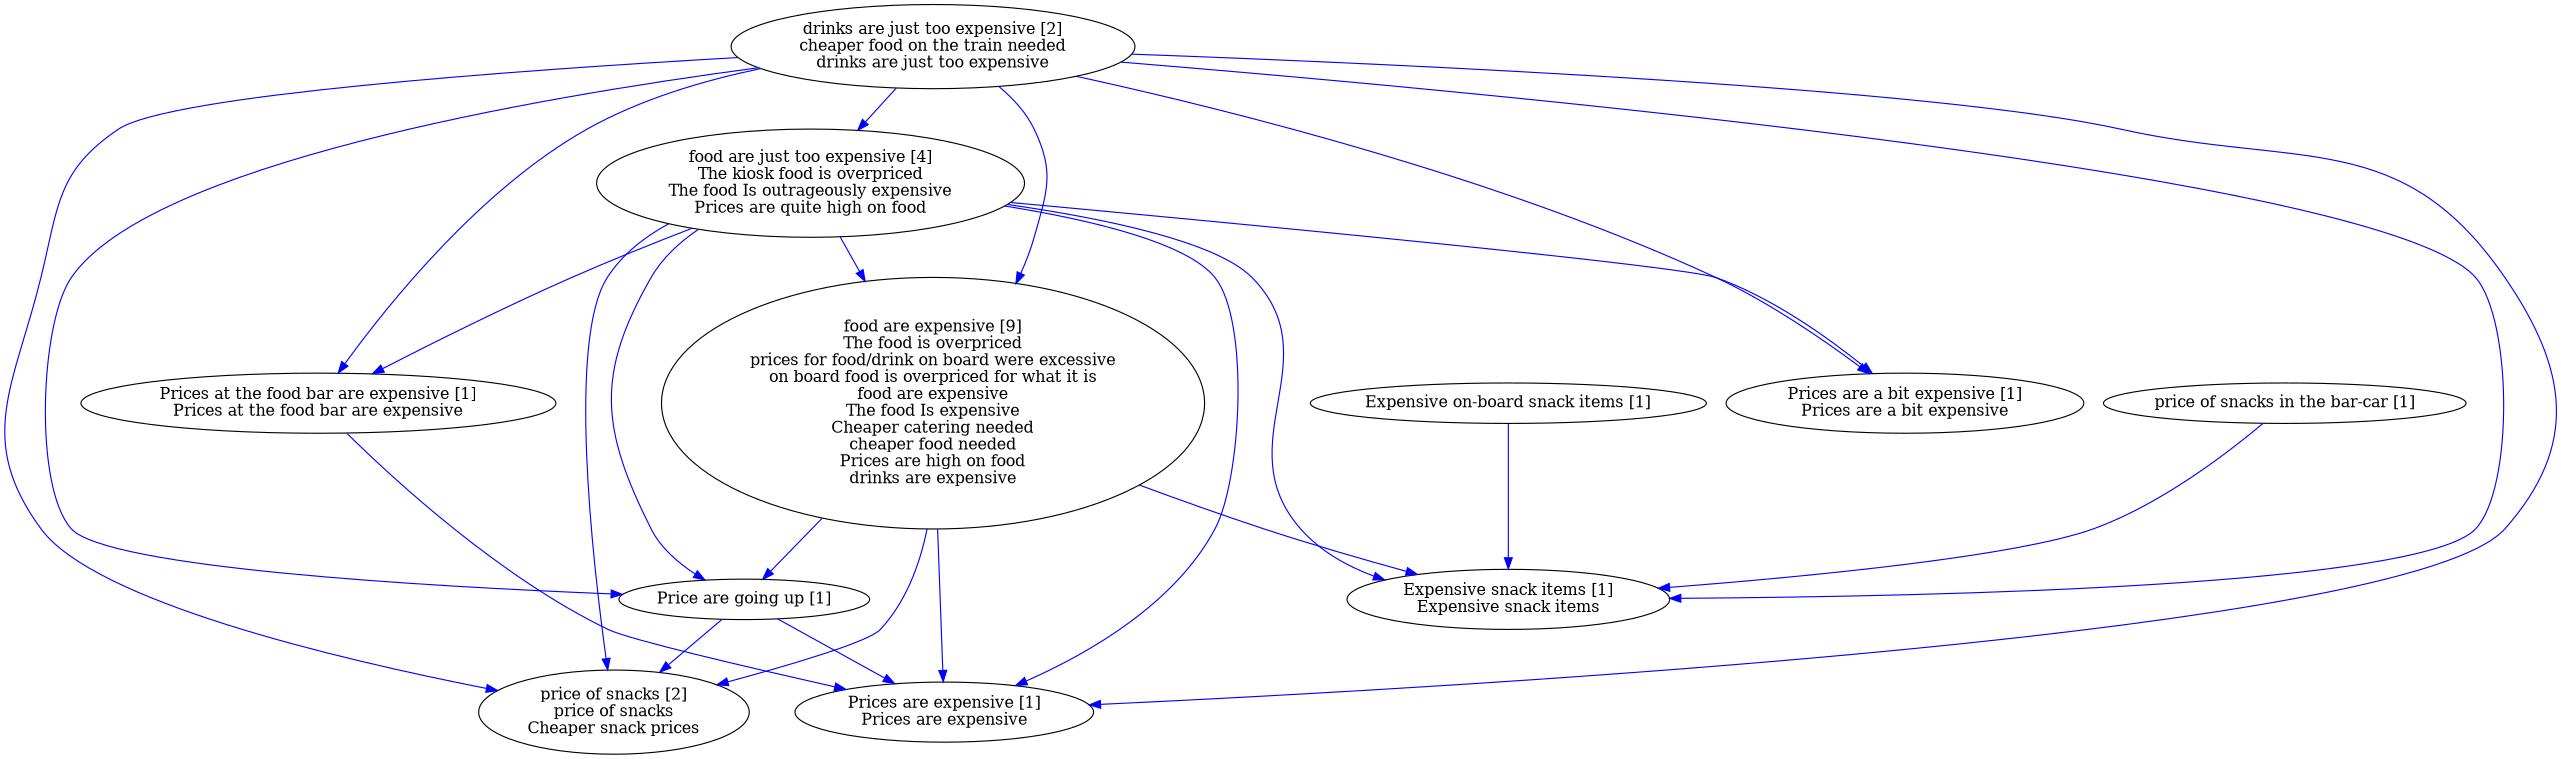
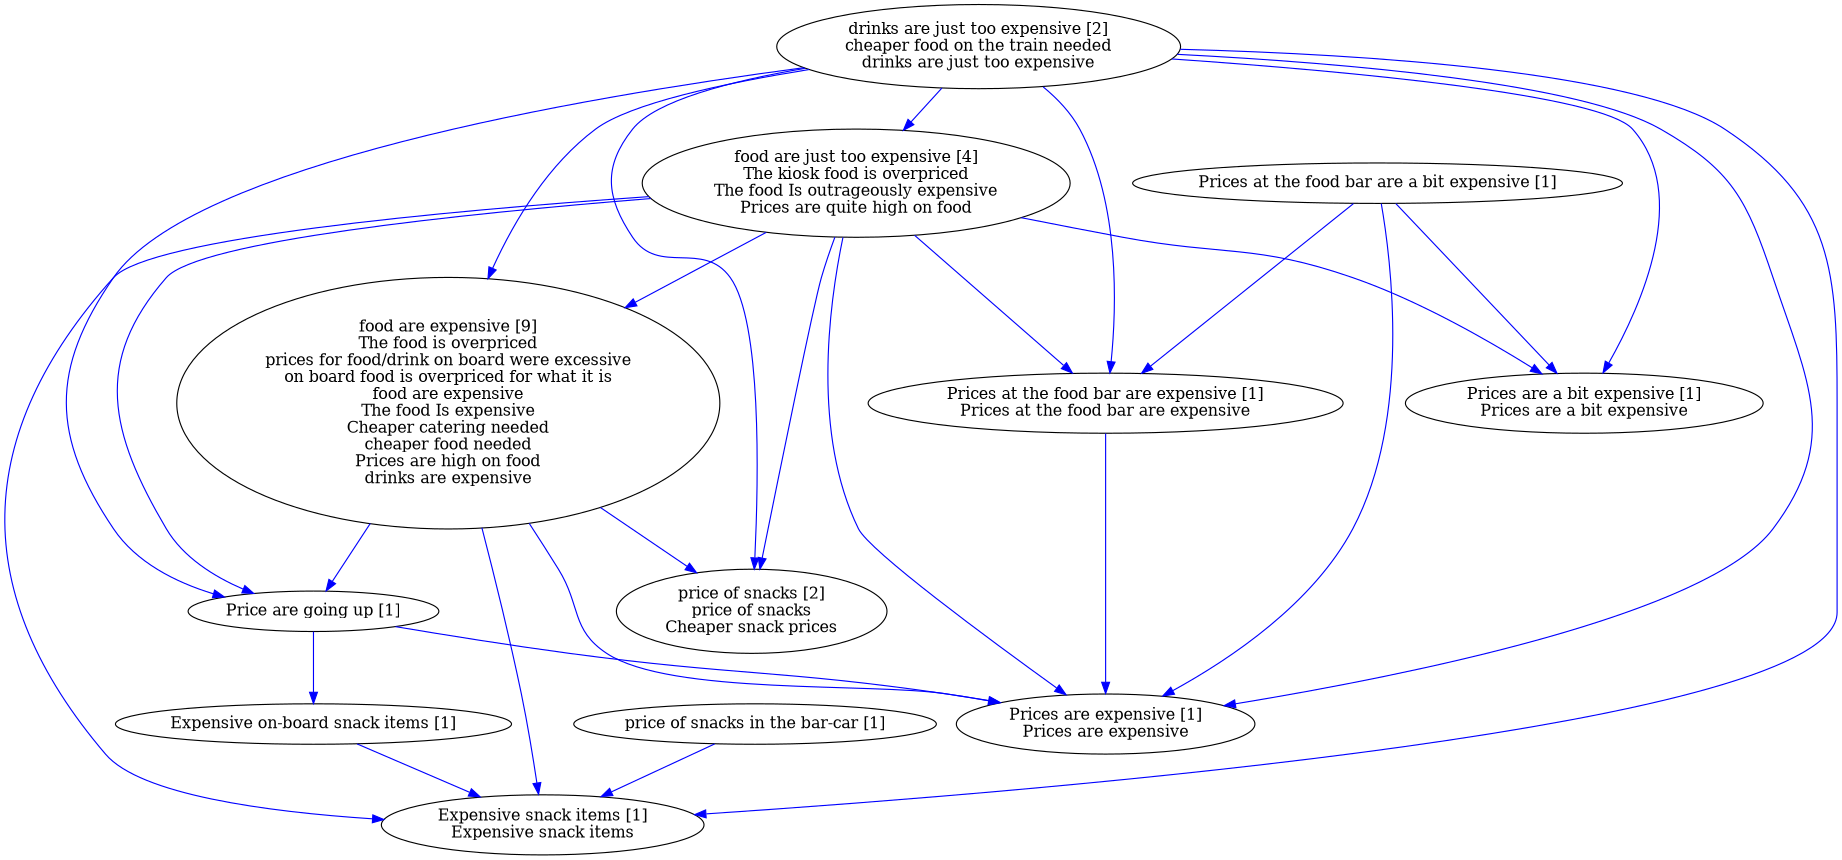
none -> (1378, 183)
(695, 642) -> (313, 662)
